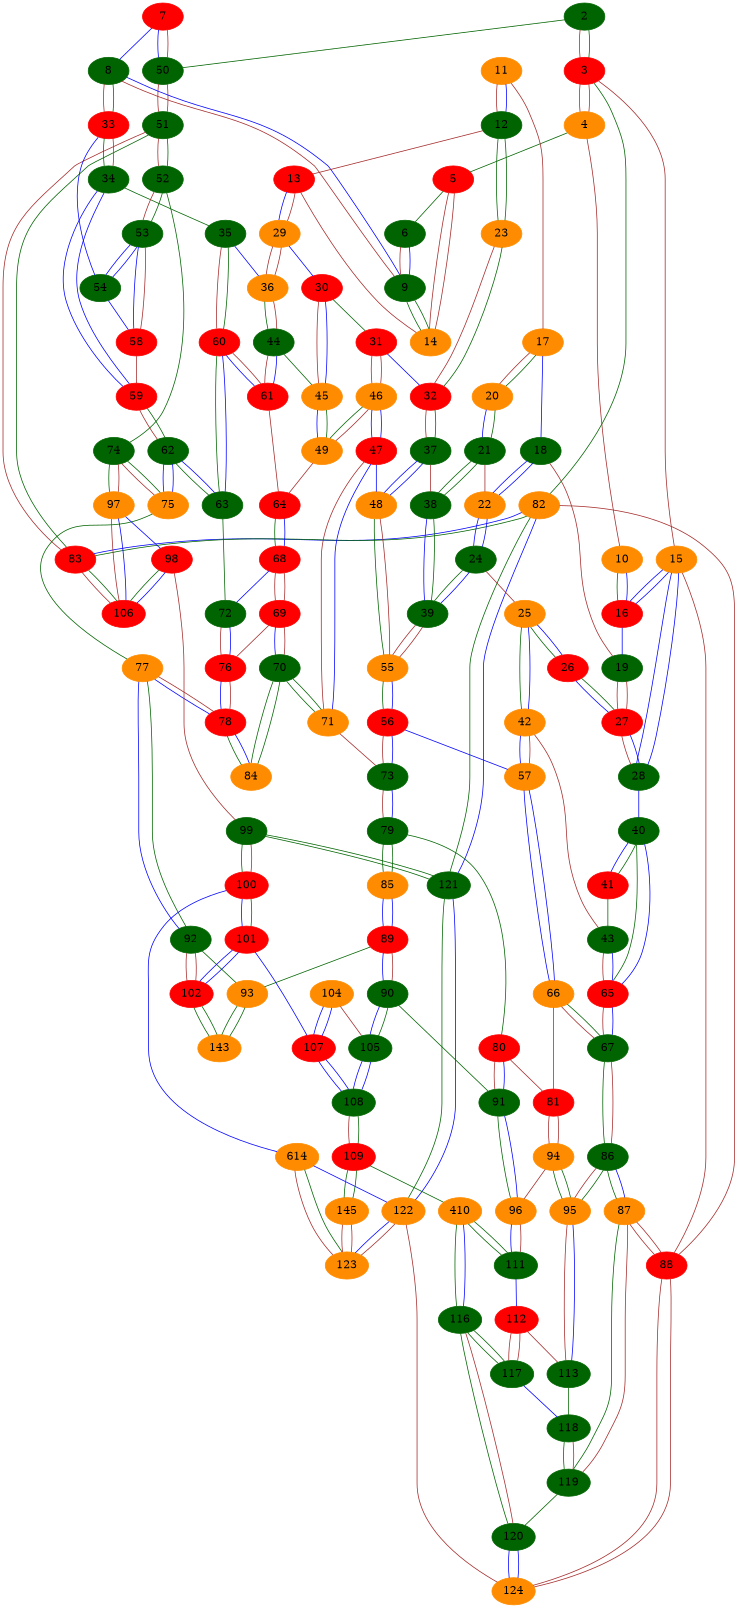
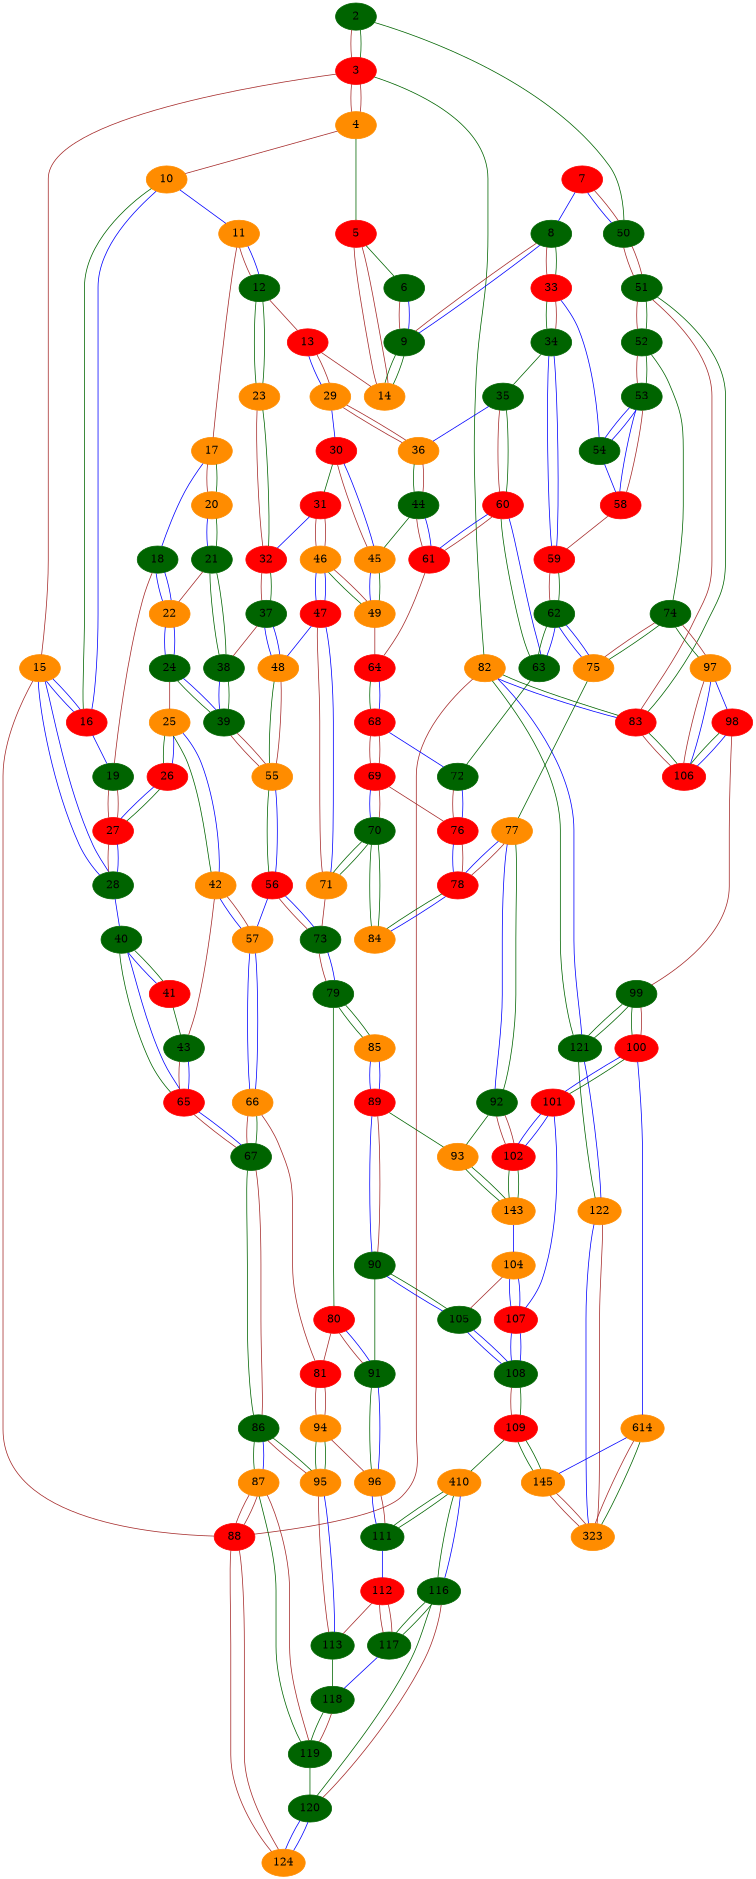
none -> (203, 207)
(350, 1184) -> (593, 1456)
none -> (514, 1238)
(347, 1265) -> (593, 1537)
(417, 1420) -> none
